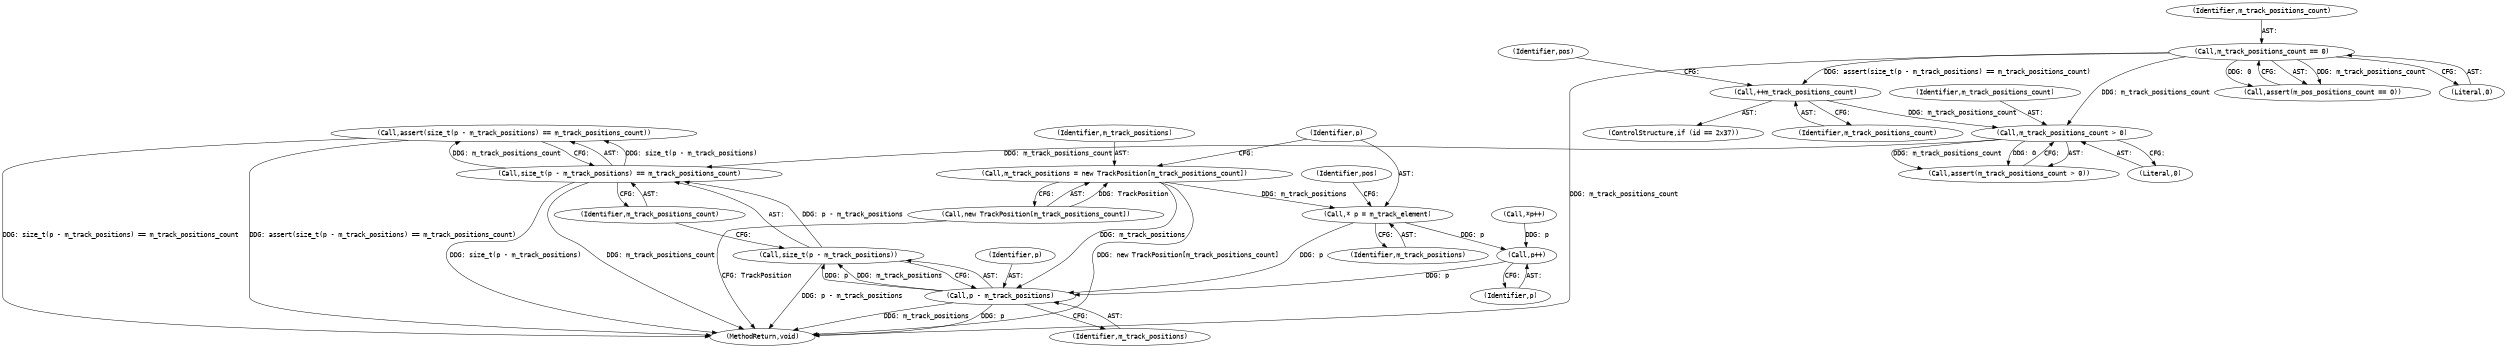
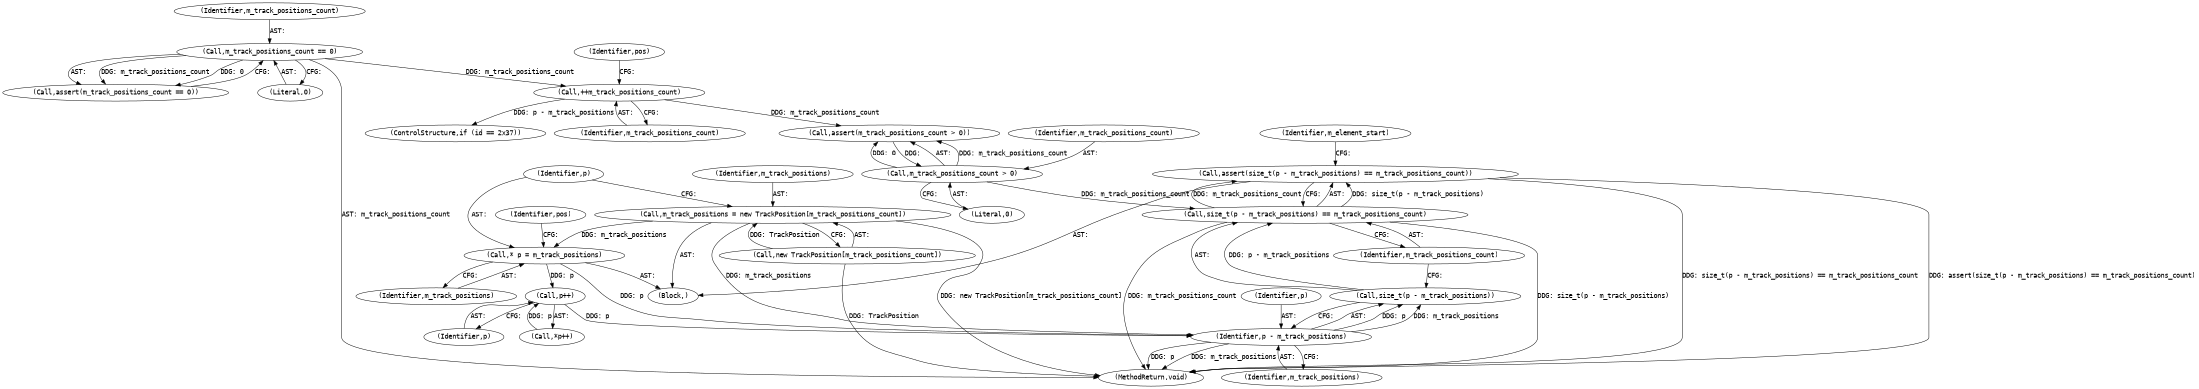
(1957, 72) -> (520, 72)
(2119, 75) -> none
(2322, 93) -> (116, 93)
(1751, 113) -> (564, 113)
(1909, 117) -> (750, 112)
none -> (1335, 133)
(2054, 154) -> (915, 154)
(1624, 194) -> (396, 215)
(1377, 215) -> (544, 256)
(757, 276) -> (884, 317)
(797, 294) -> none
none -> (673, 296)
(1000, 296) -> (1281, 337)
none -> (554, 314)
